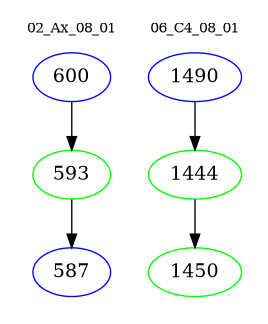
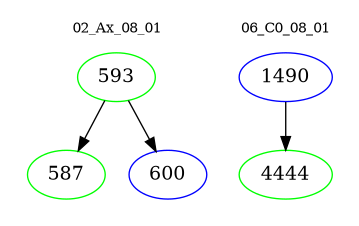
(195, 29) -> (286, 29)
(72, 119) -> (139, 120)
(195, 175) -> (286, 175)
(72, 272) -> (66, 175)
(195, 272) -> none
